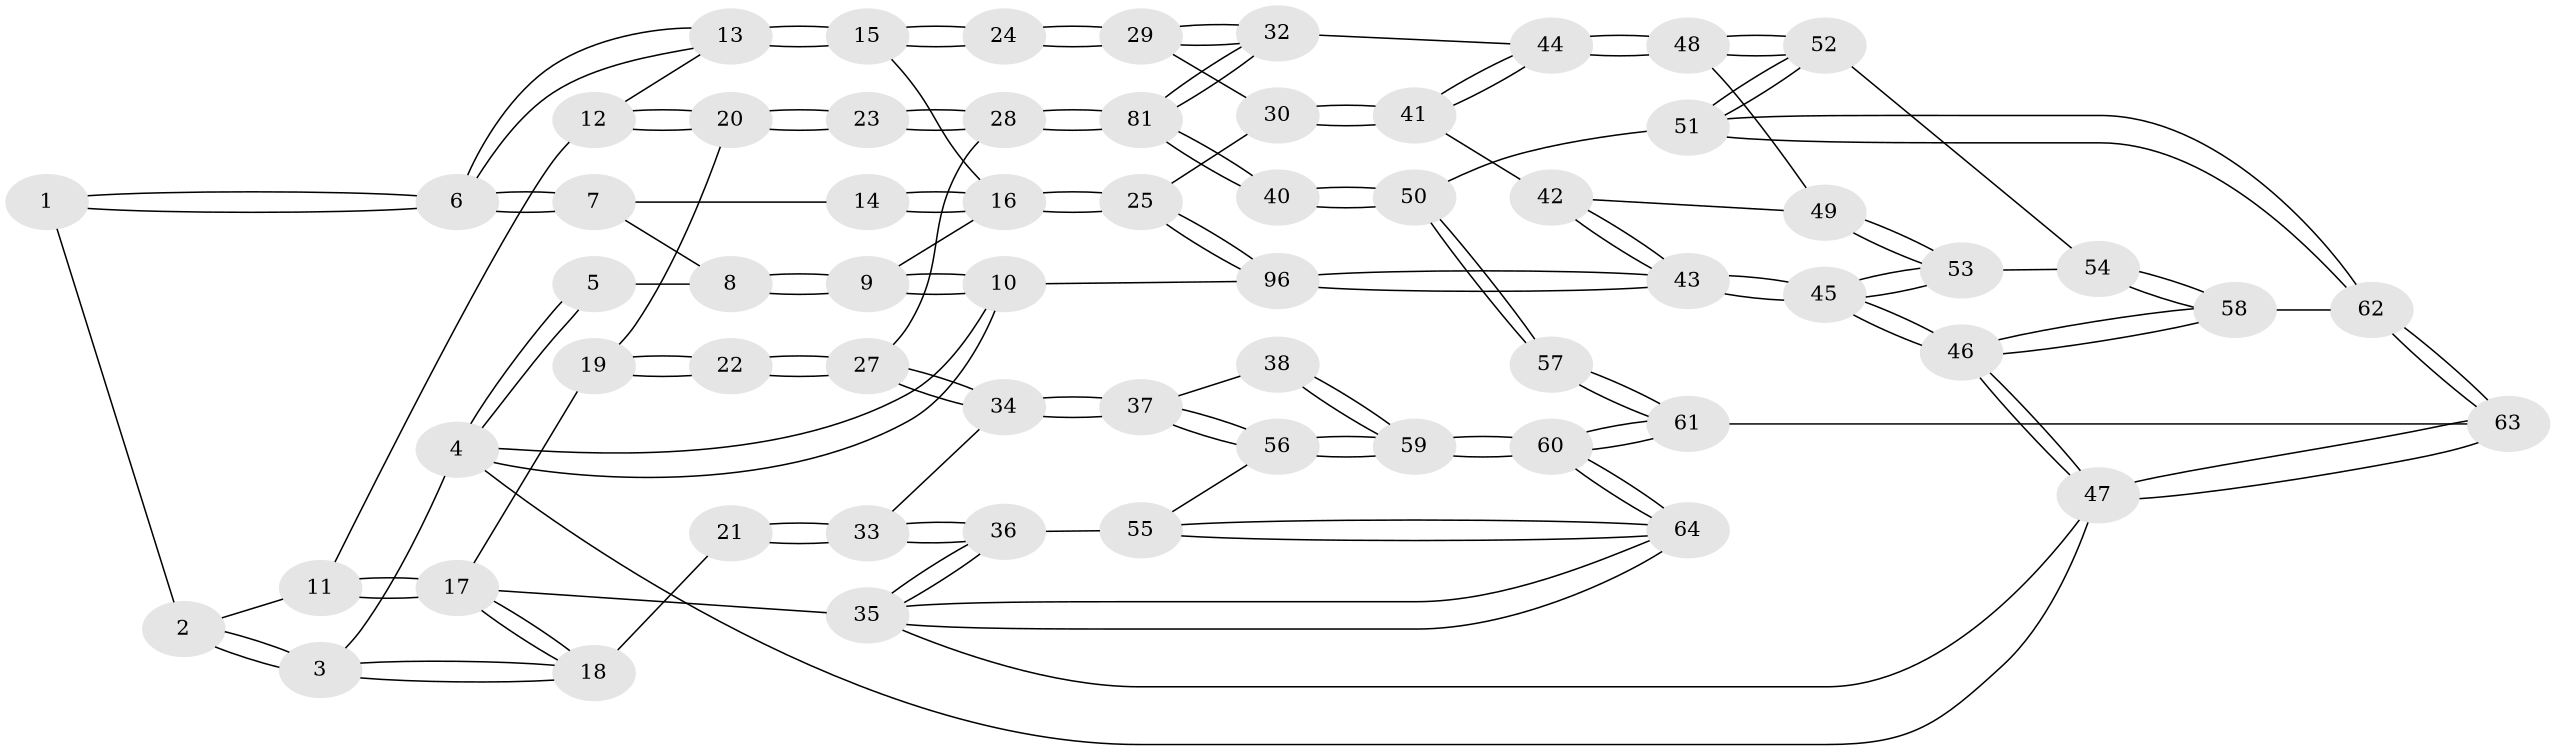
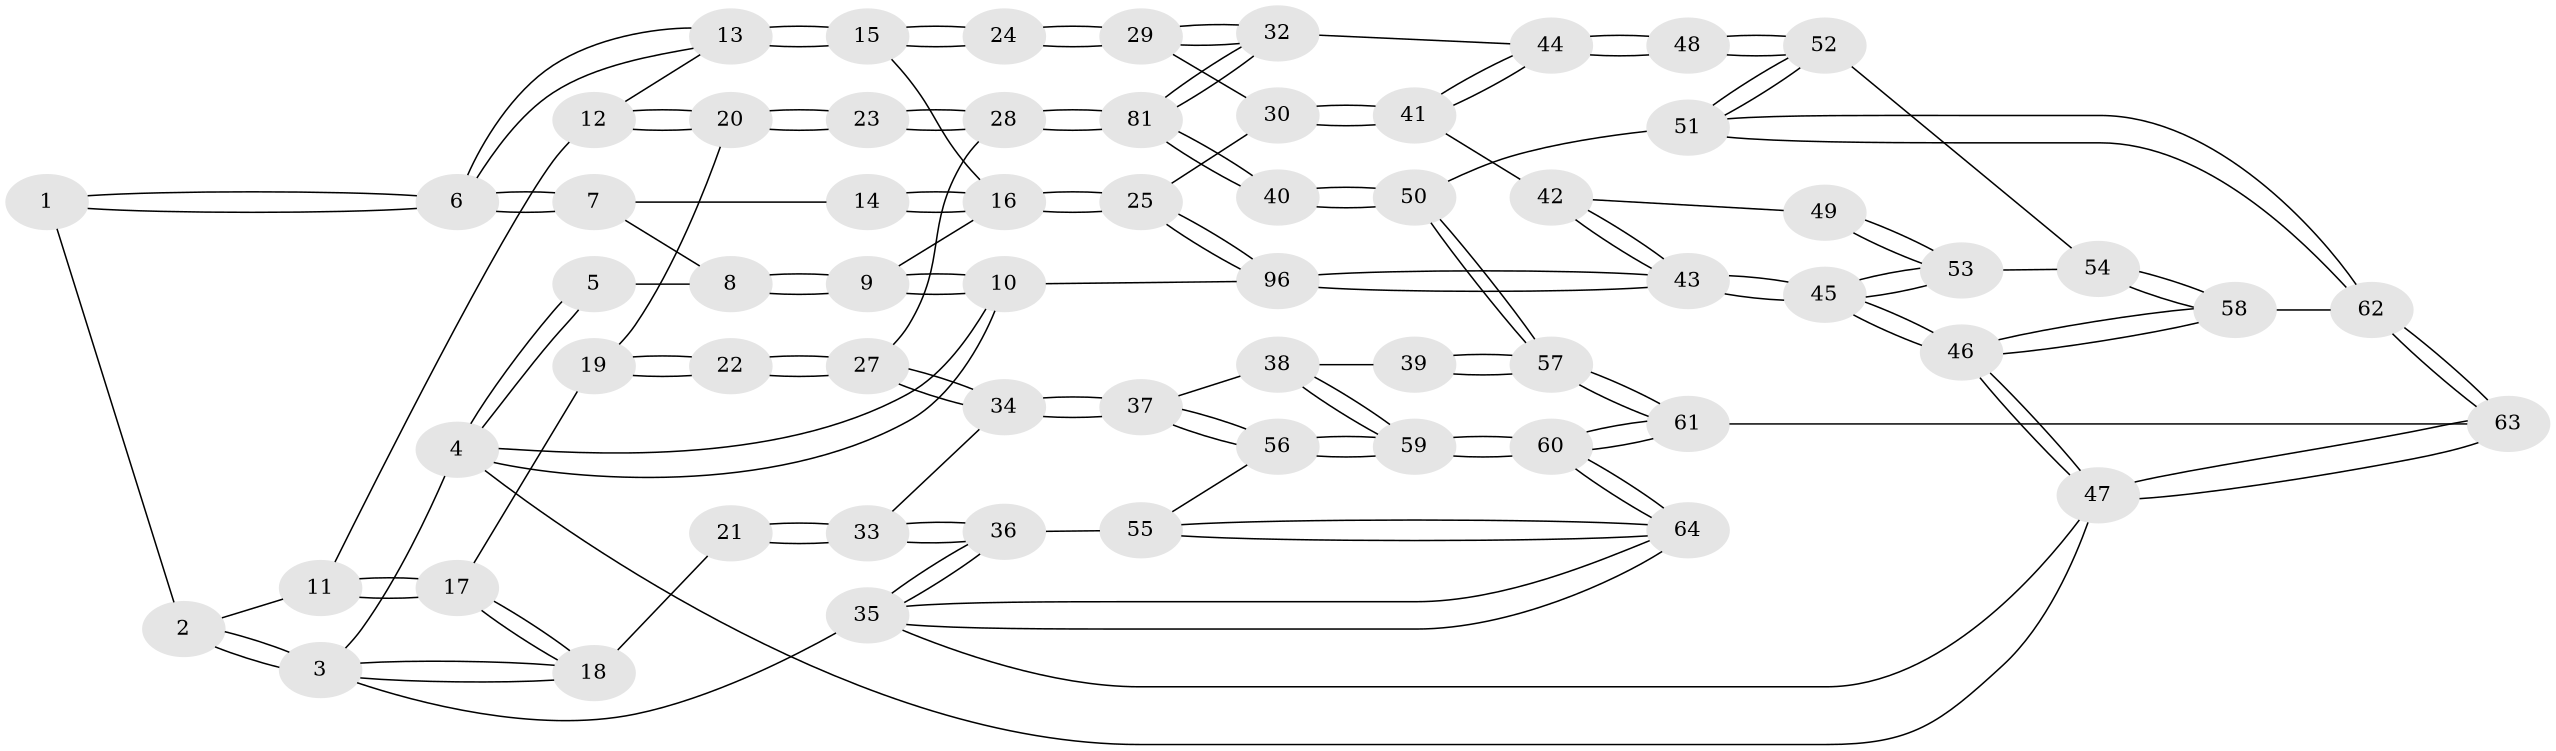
(1761, 126) -> none
none -> (1415, 365)
(646, 601) -> (603, 719)
